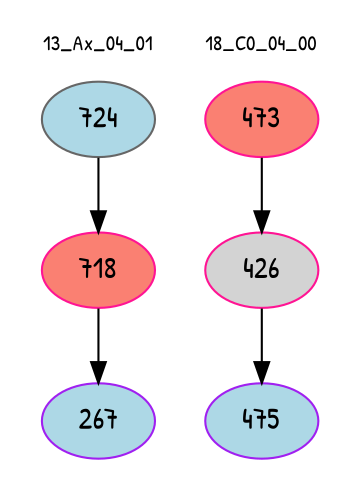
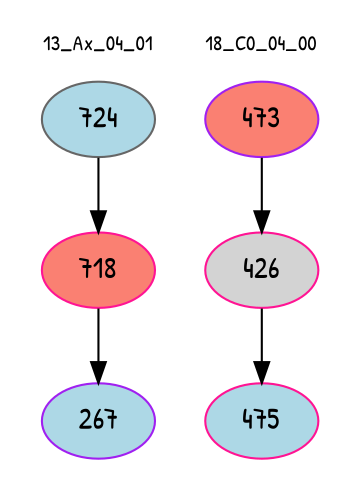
(262, 119) -> (262, 119)
(262, 421) -> (262, 421)
